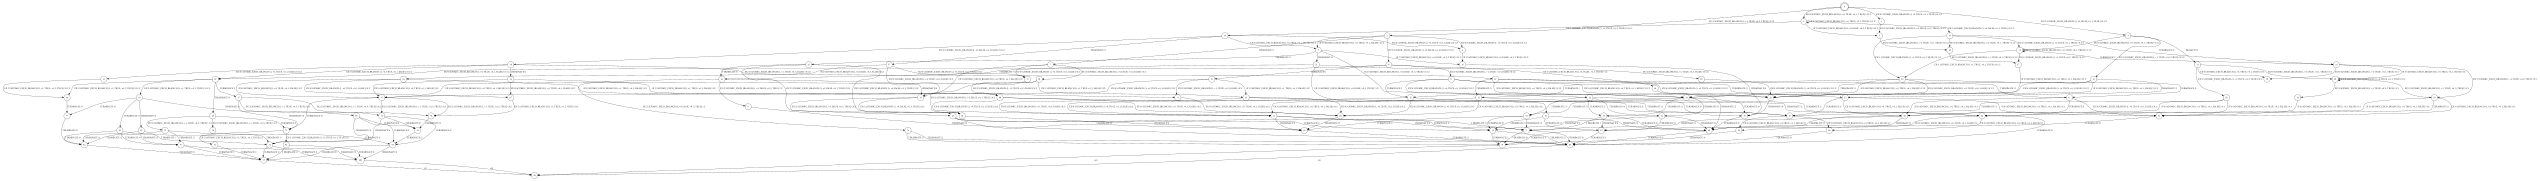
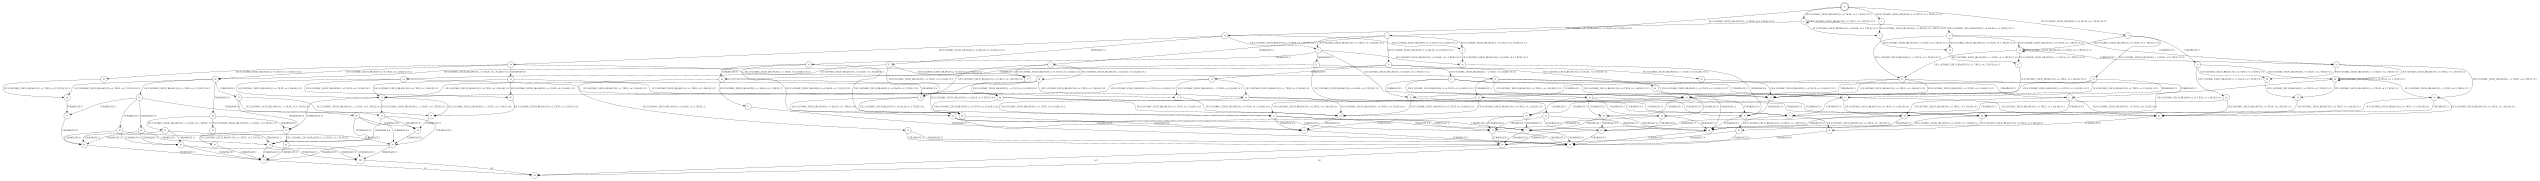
(2192, 50) -> (2192, 50)
none -> (2275, 95)
(1135, 102) -> none
(2133, 111) -> (2139, 111)
(1841, 141) -> (1657, 144)
